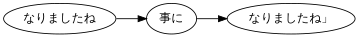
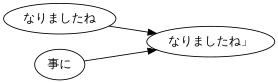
(127, 19) -> (129, 29)
